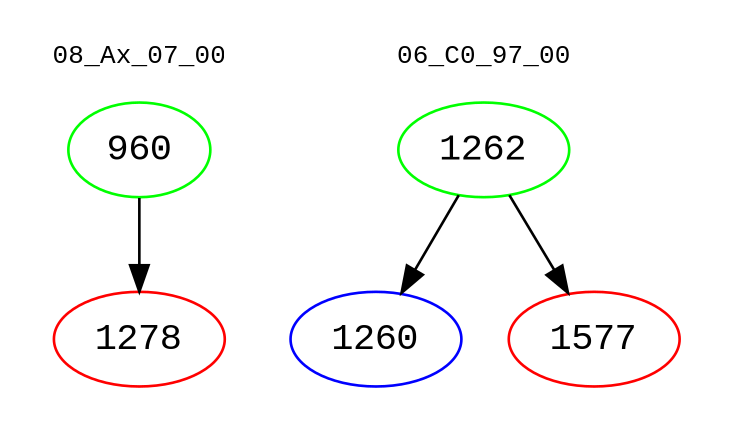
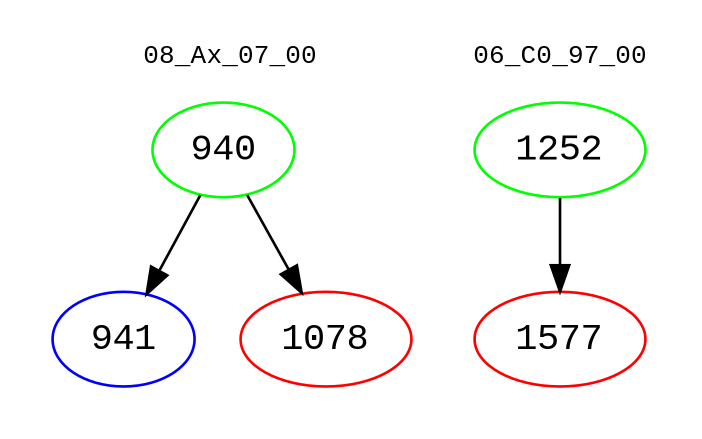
(139, 150) -> (223, 150)
(484, 150) -> (560, 150)
none -> (124, 339)
(139, 339) -> (326, 339)
(376, 339) -> none
